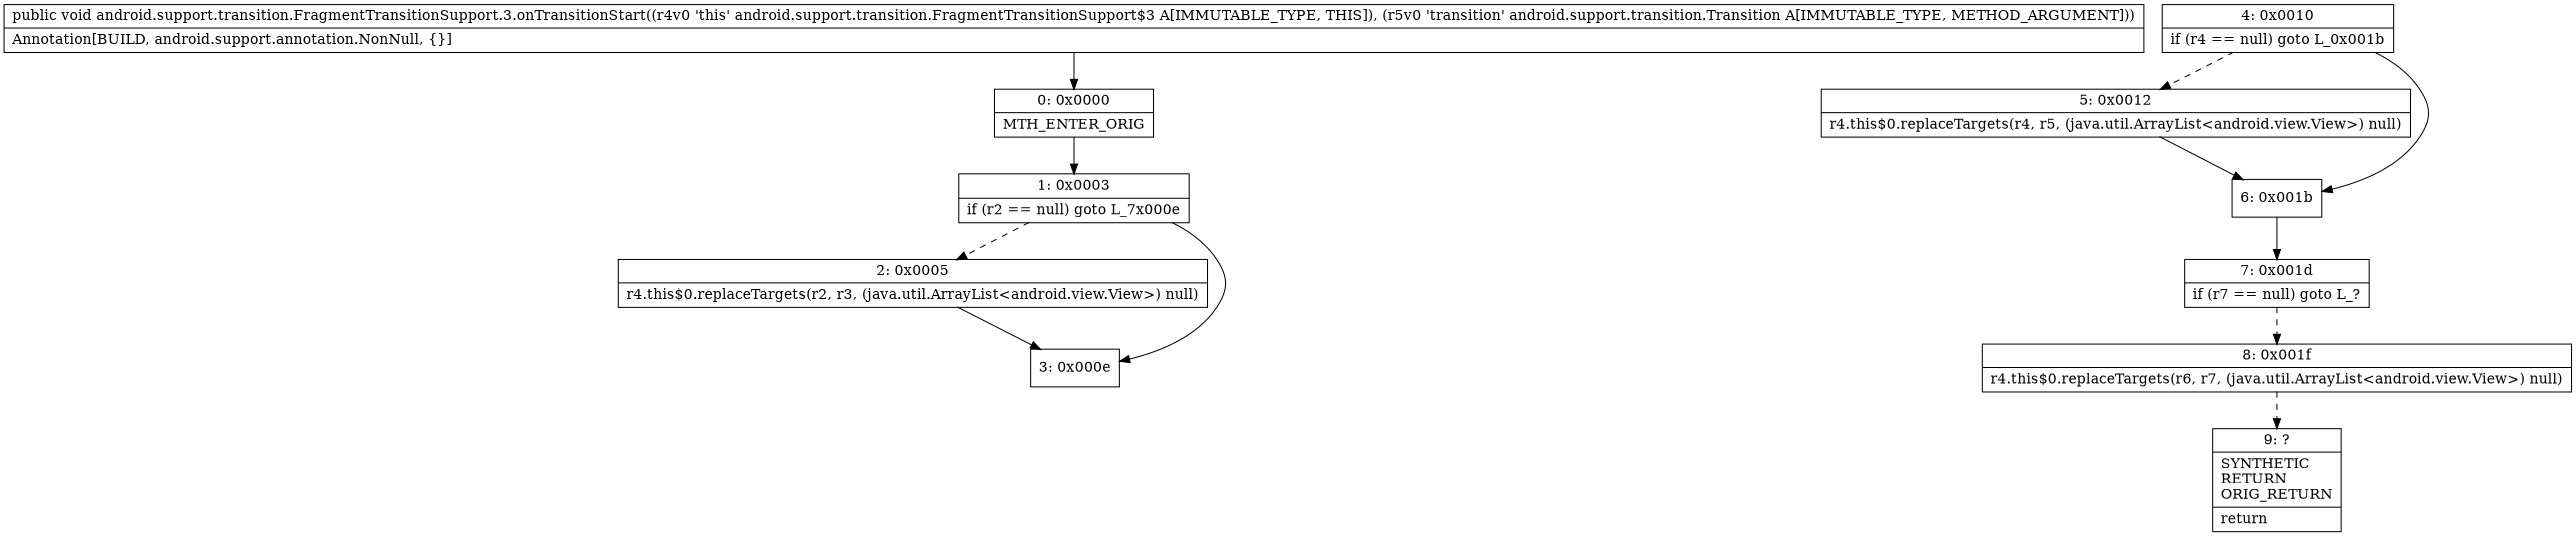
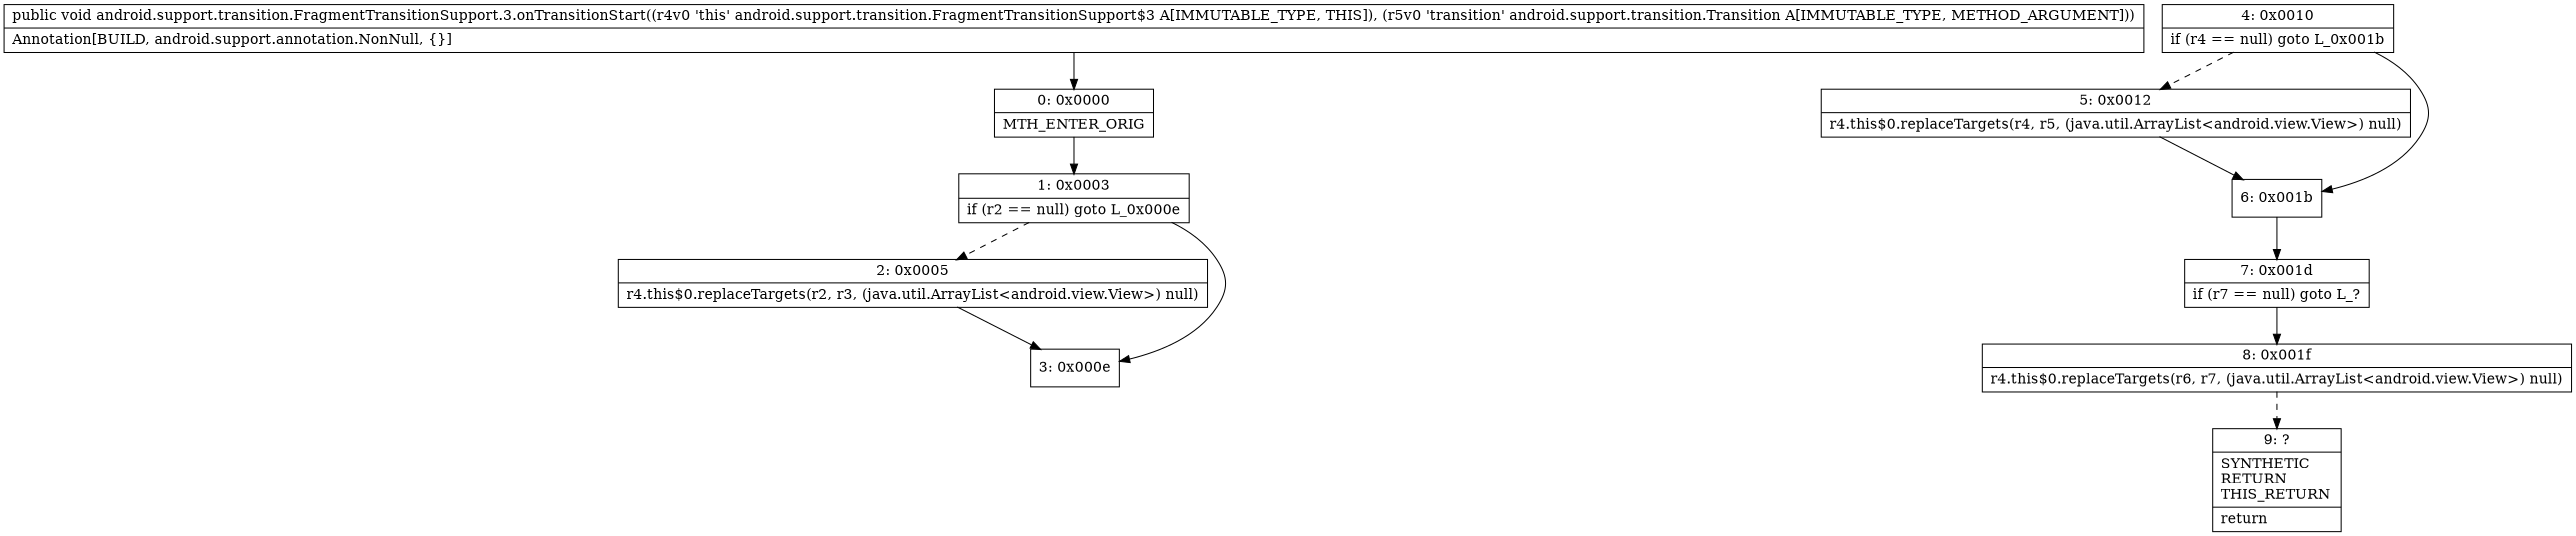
(1074, 210) -> (1074, 210)
(2277, 321) -> (2277, 321)
(2277, 494) -> (2276, 494)
